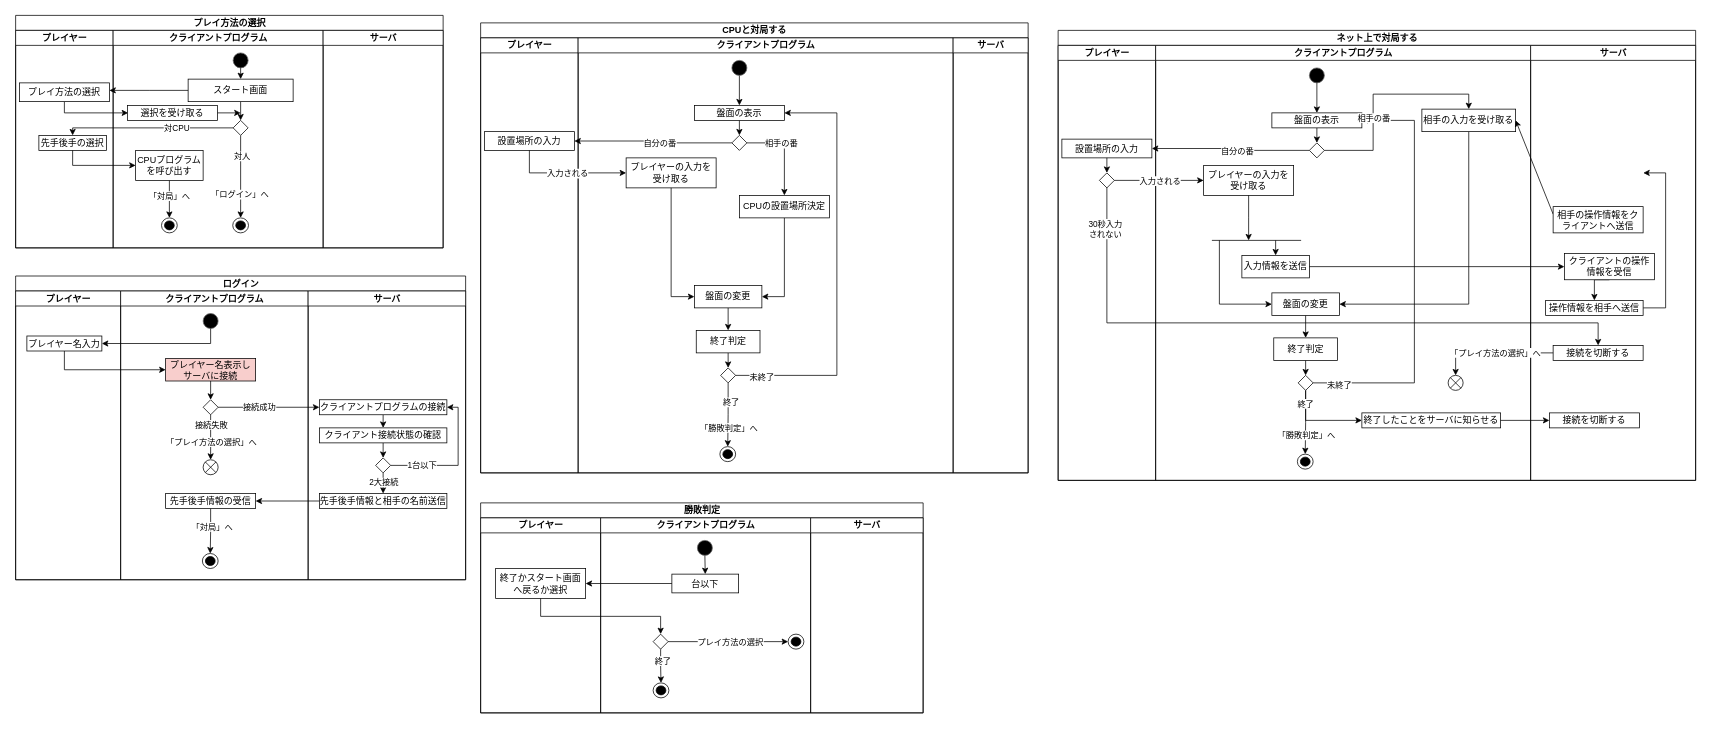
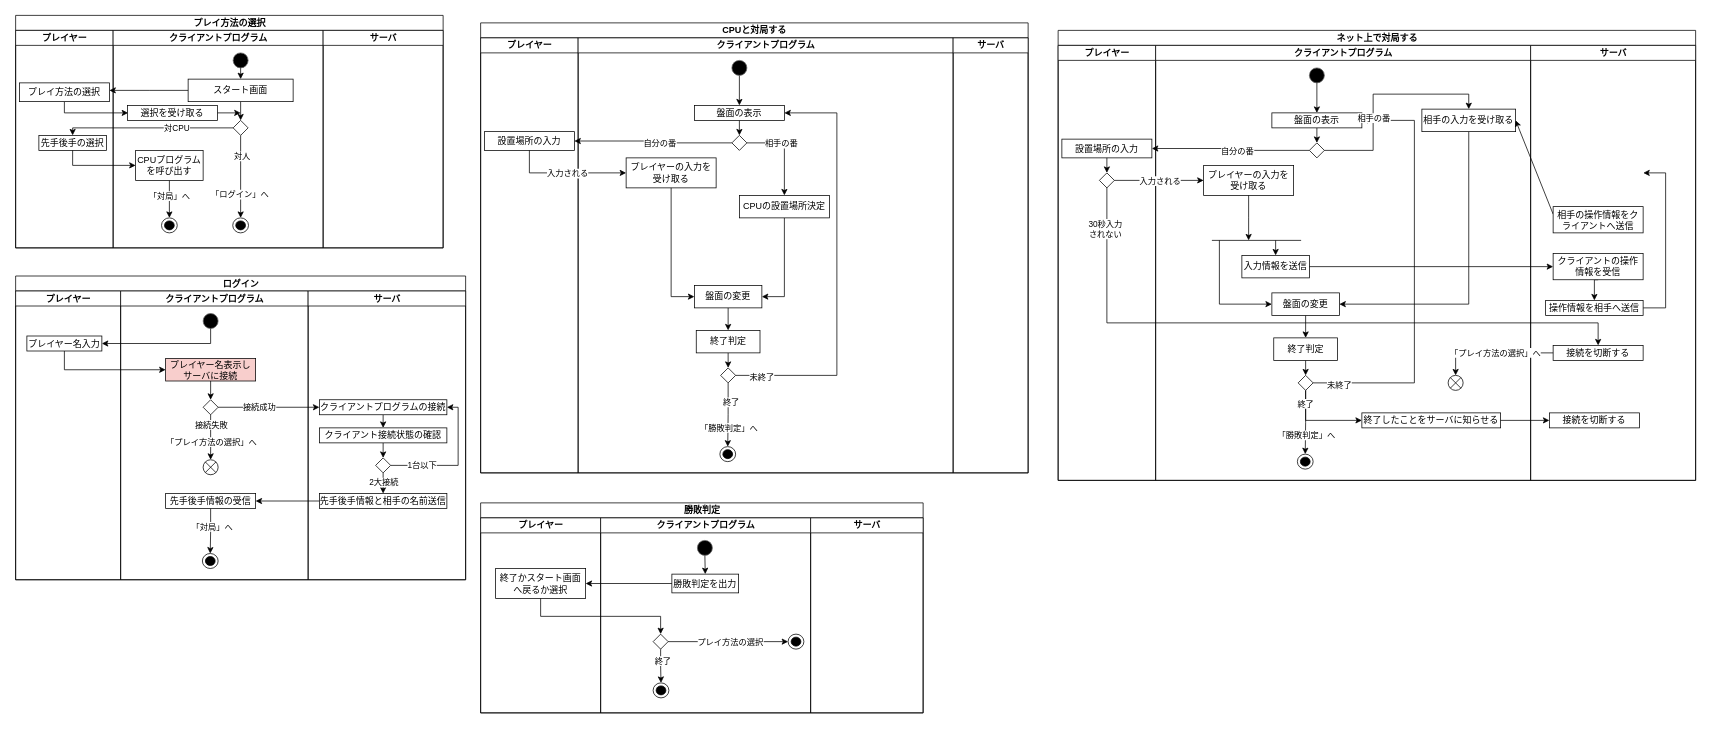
(1609, 267) -> (1598, 267)
(705, 584) -> (705, 584)
